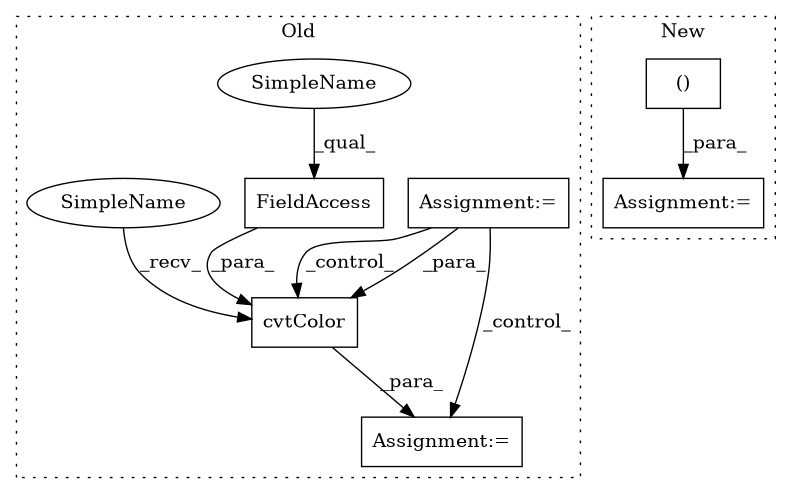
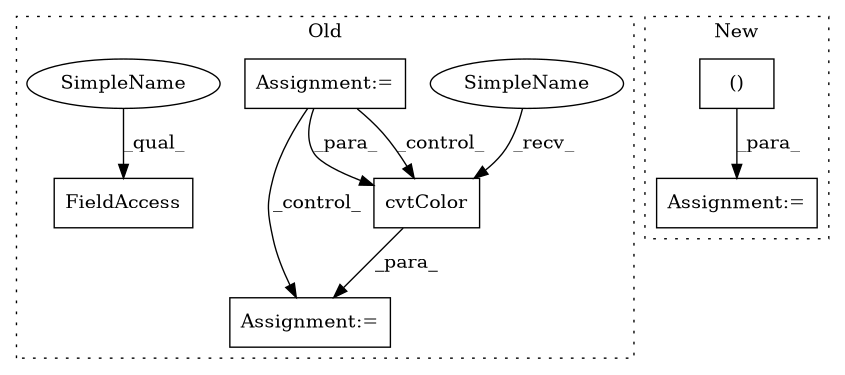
(209, 257) -> none
